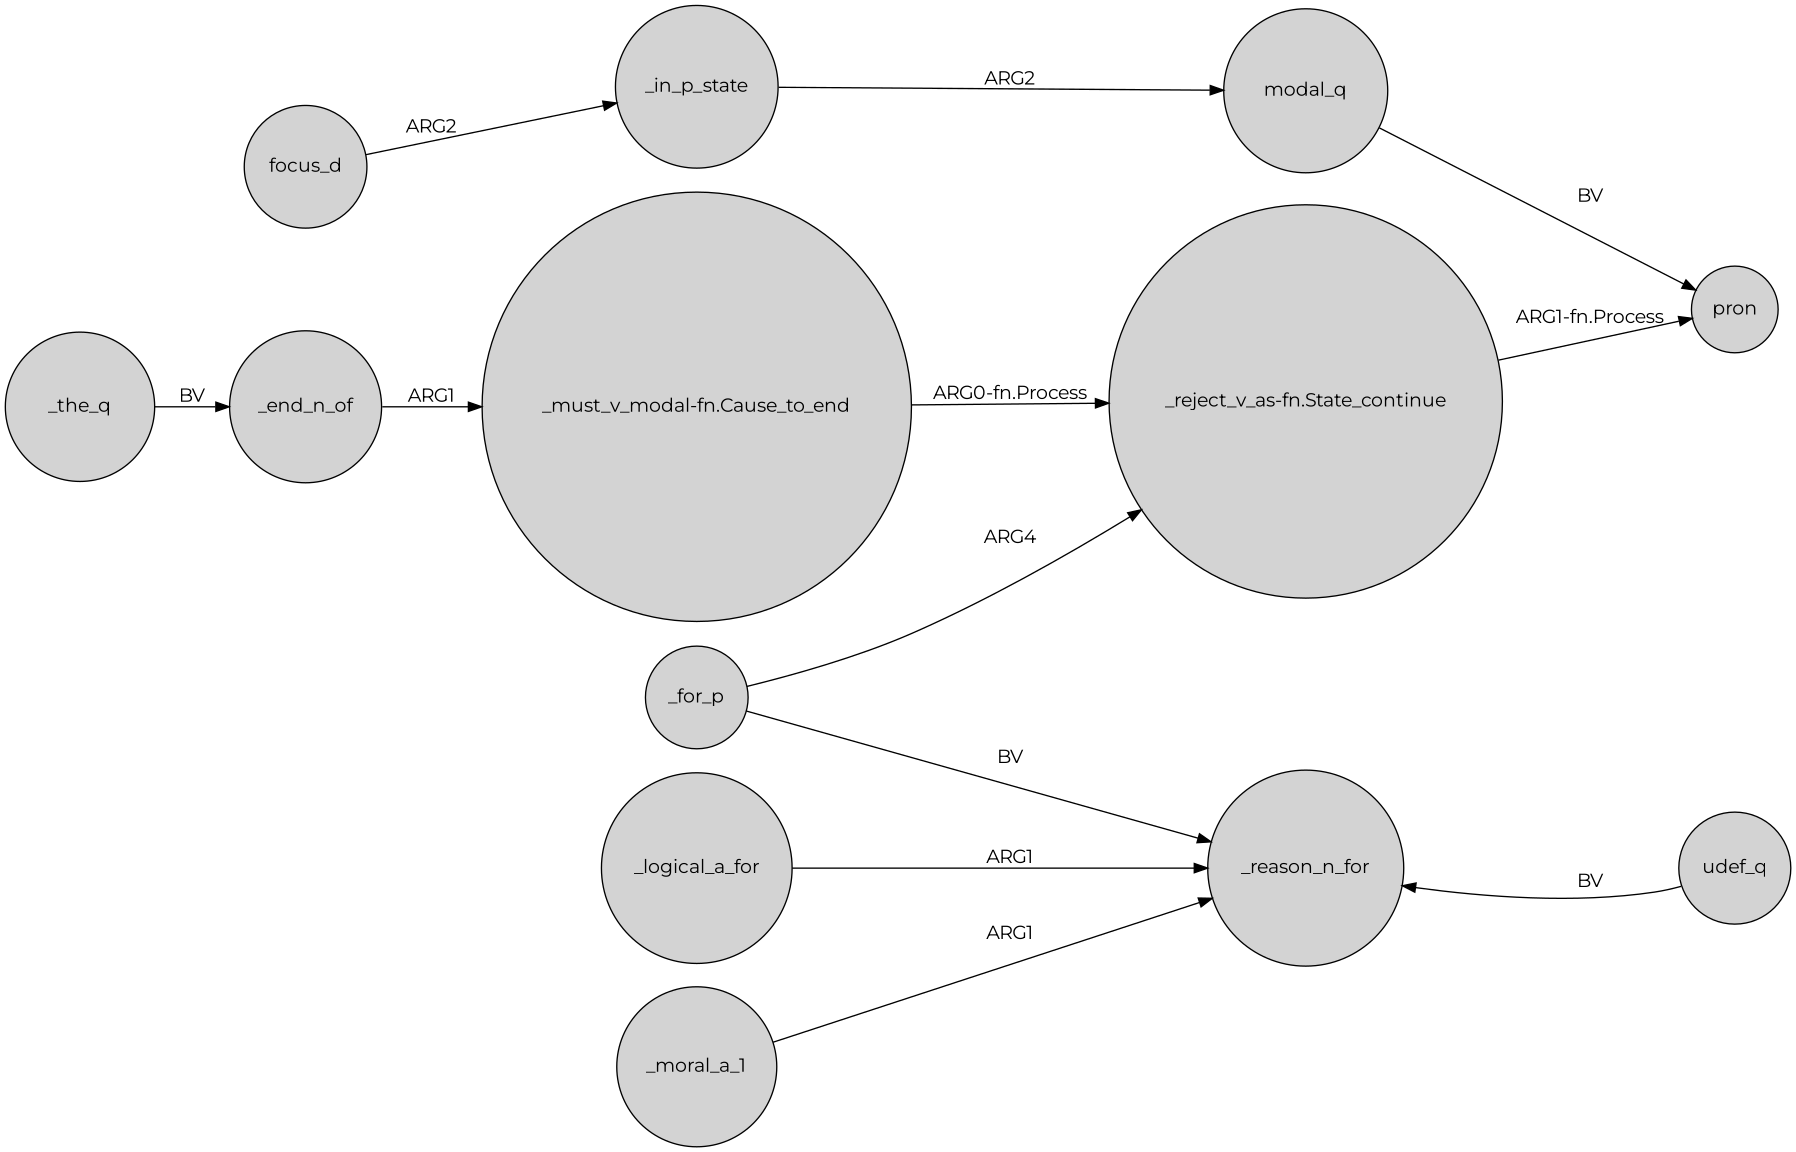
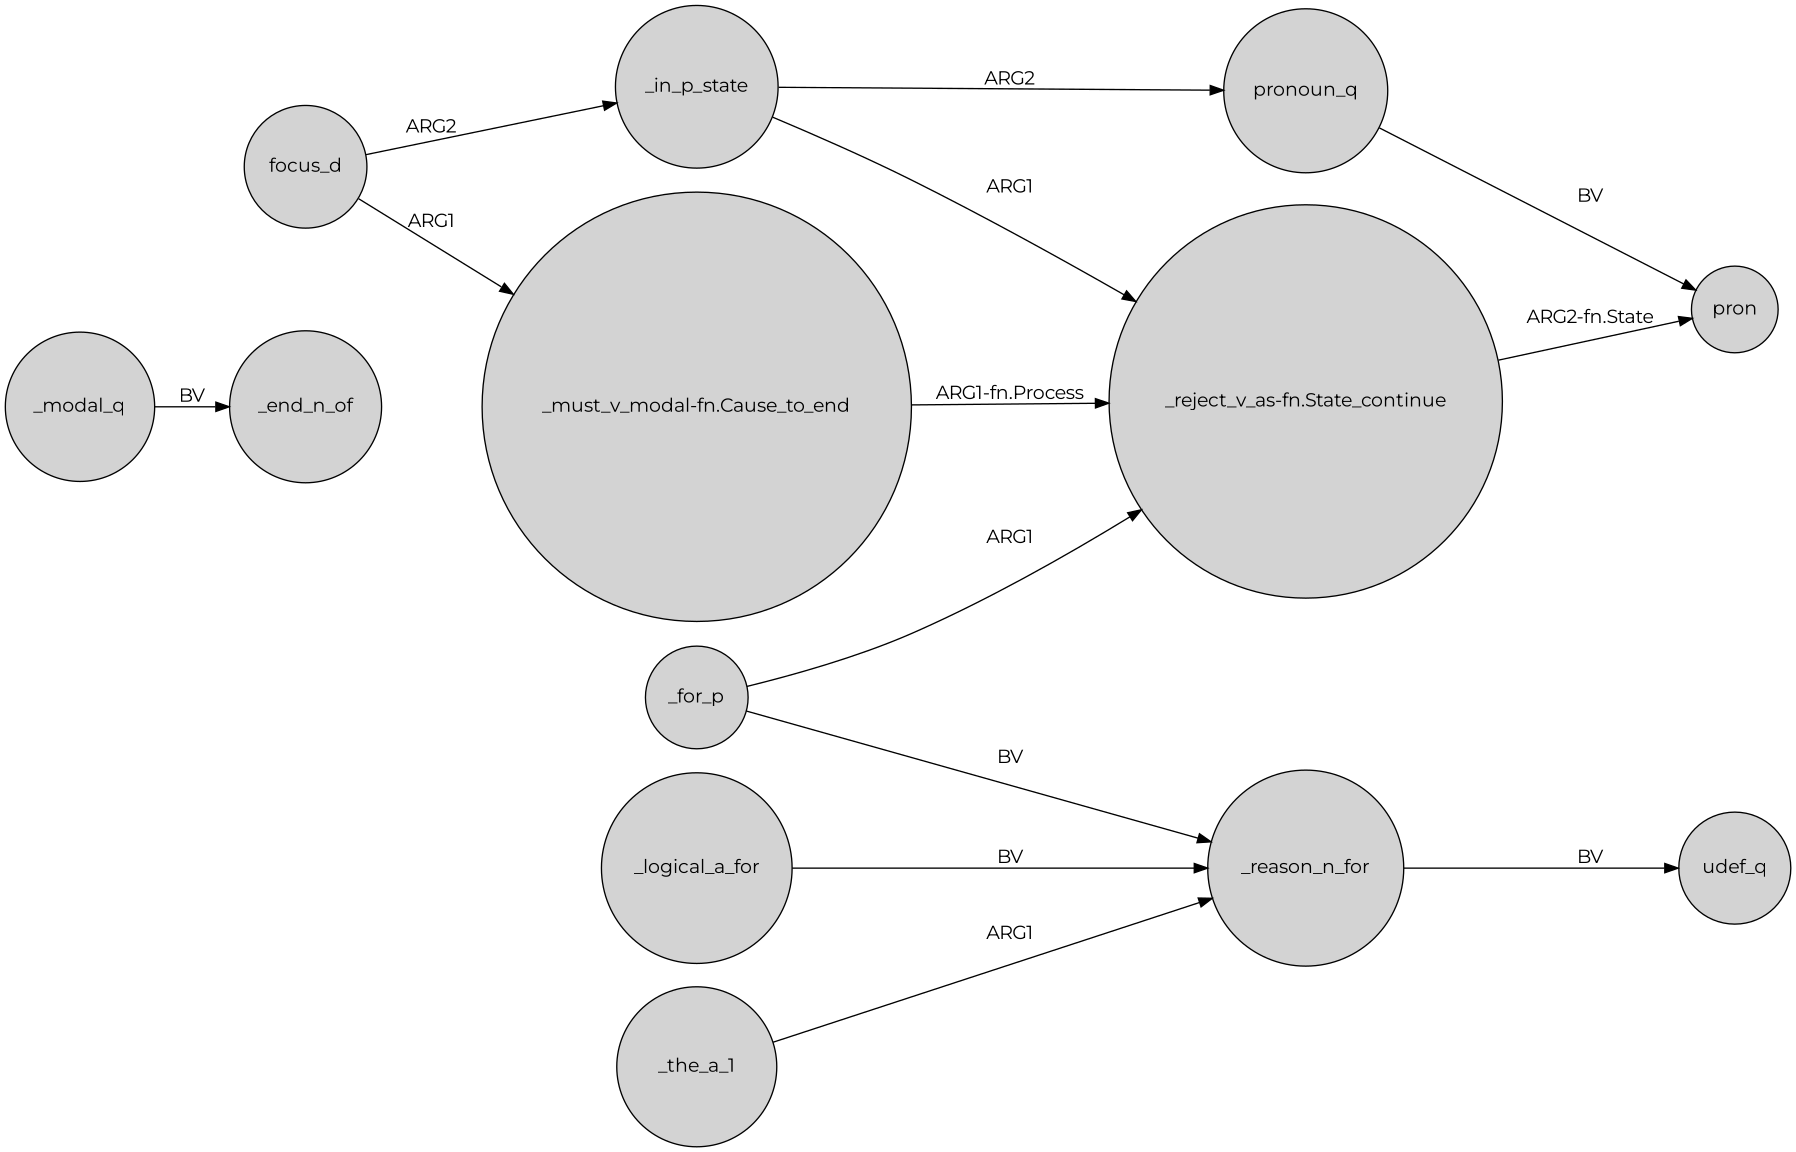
(1306, 91) -> (1306, 91)
none -> (951, 200)
(1590, 318) -> (1590, 318)
(1010, 394) -> (1010, 394)
(80, 407) -> (80, 407)
(425, 407) -> (430, 243)
(1010, 538) -> (1010, 538)
(1010, 858) -> (1010, 858)
(1549, 898) -> (1534, 868)
(697, 1067) -> (697, 1067)
